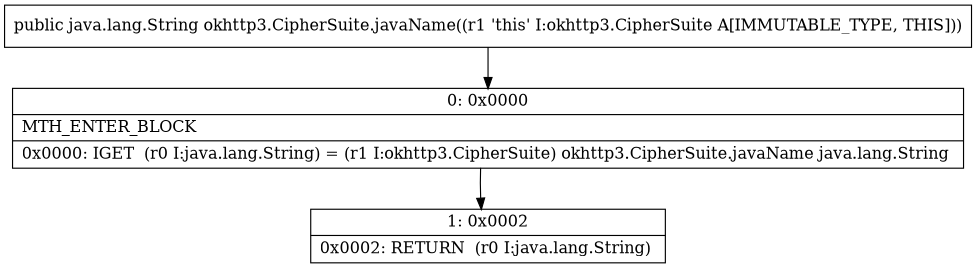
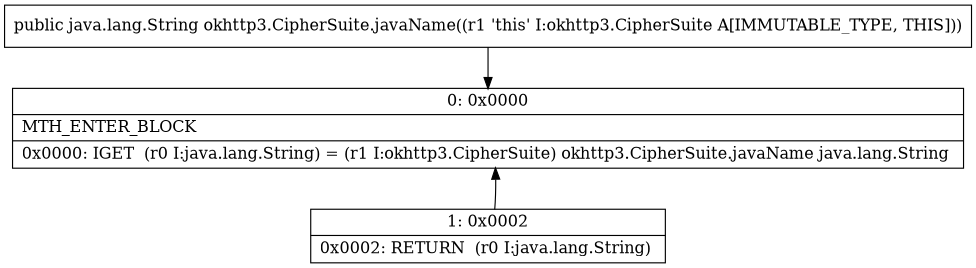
(480, 183) -> (496, 195)
